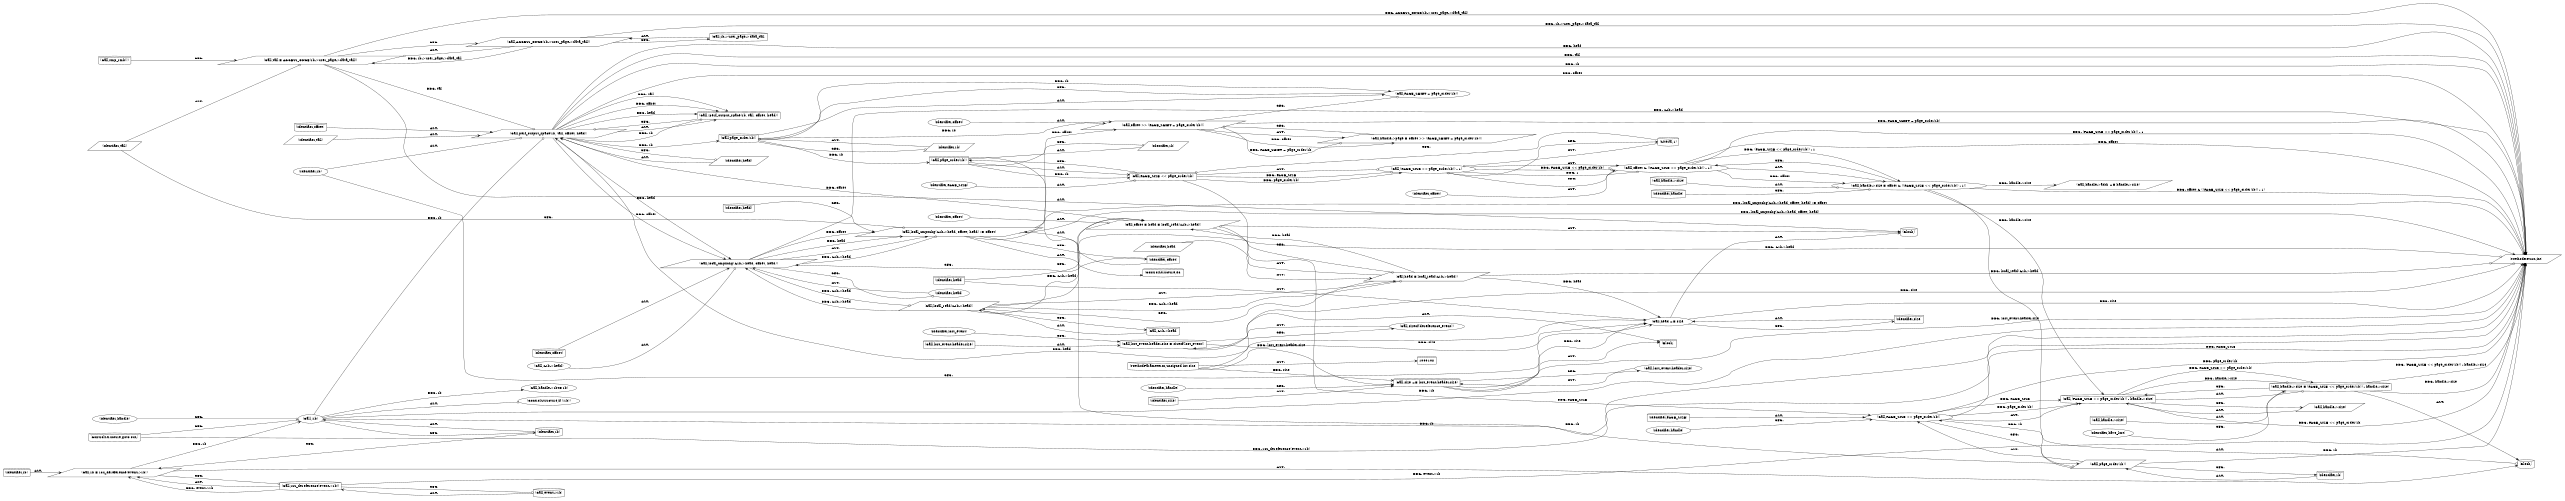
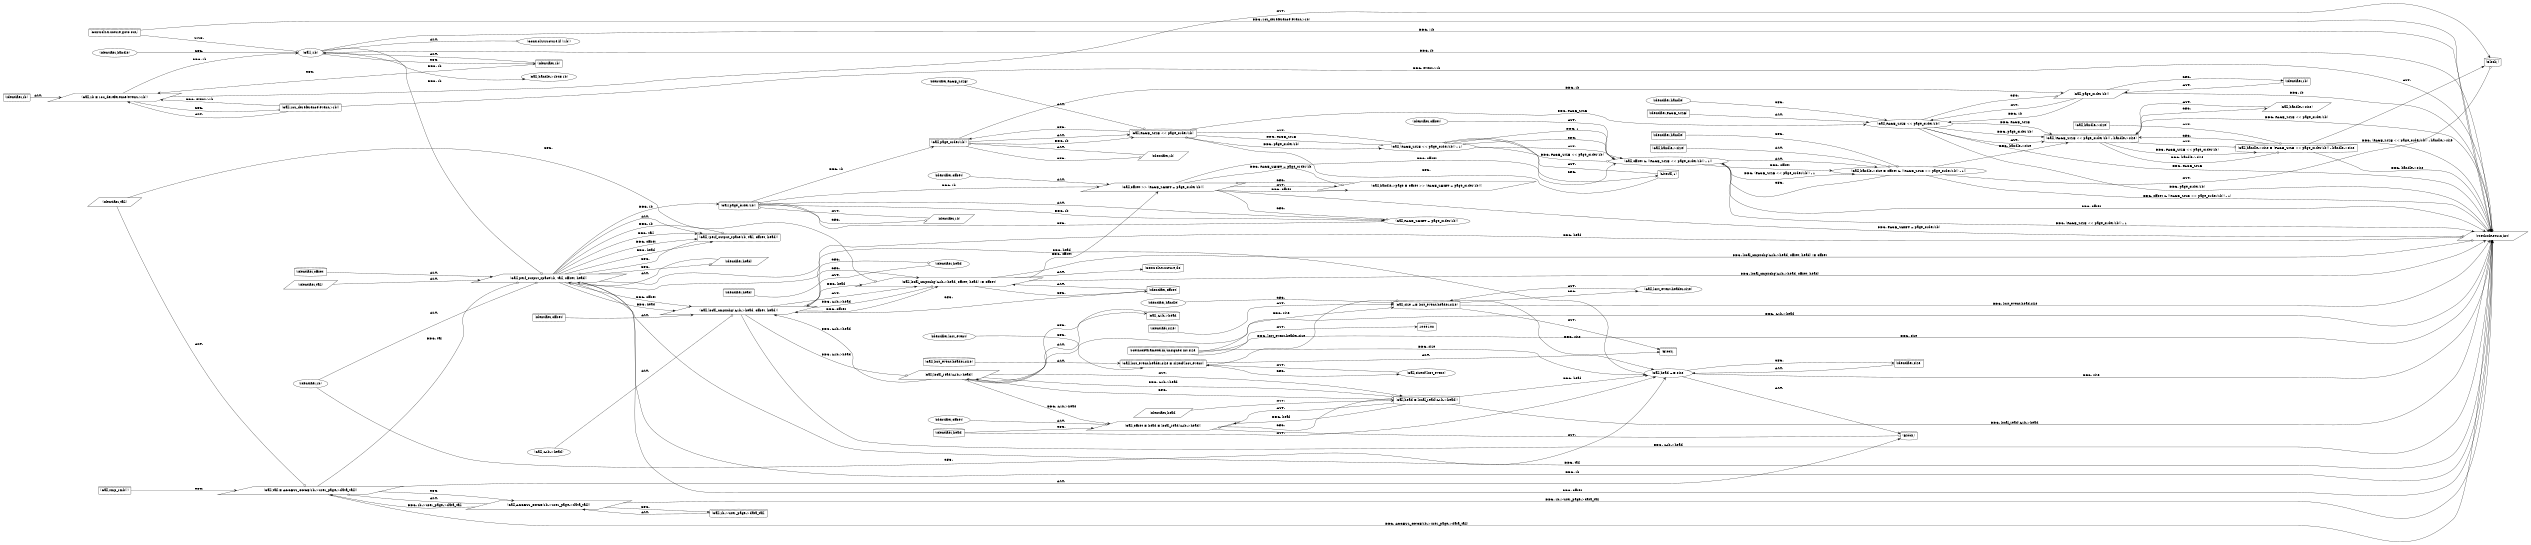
none -> (1403, 161)
(2108, 185) -> none
(843, 191) -> none
(1427, 277) -> (1427, 400)
(2015, 319) -> (2015, 304)
(1427, 326) -> (1427, 373)
(1302, 356) -> (1309, 341)
(200, 426) -> (200, 38)
(2108, 433) -> none
(549, 493) -> none
